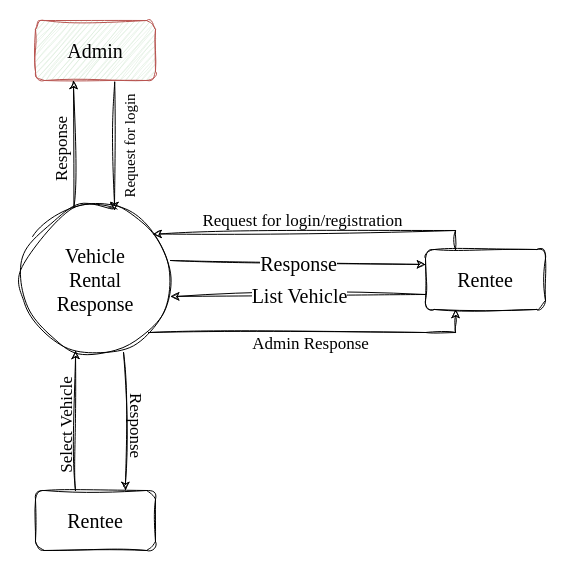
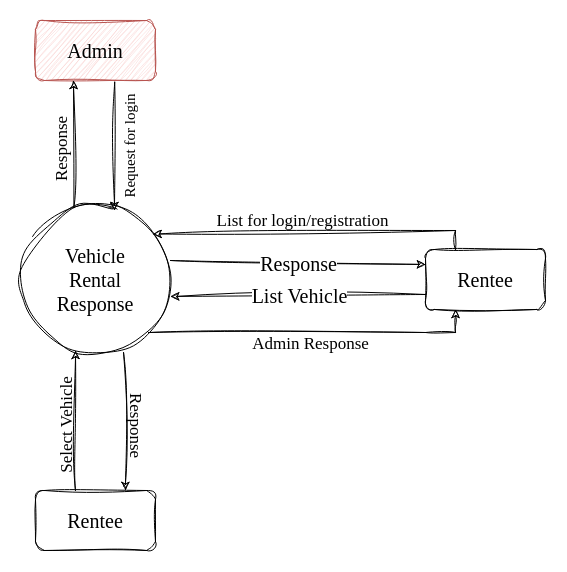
(96, 51) -> (96, 51)
(303, 222) -> (303, 222)
